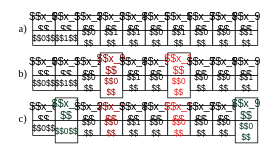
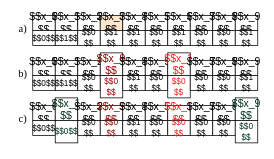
(111, 23) -> (111, 23)
